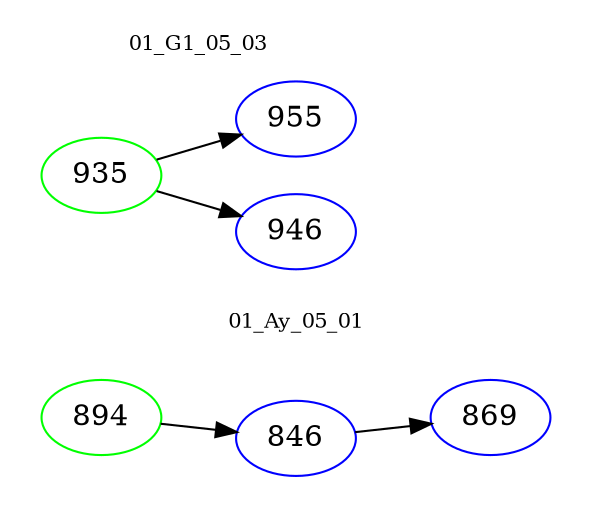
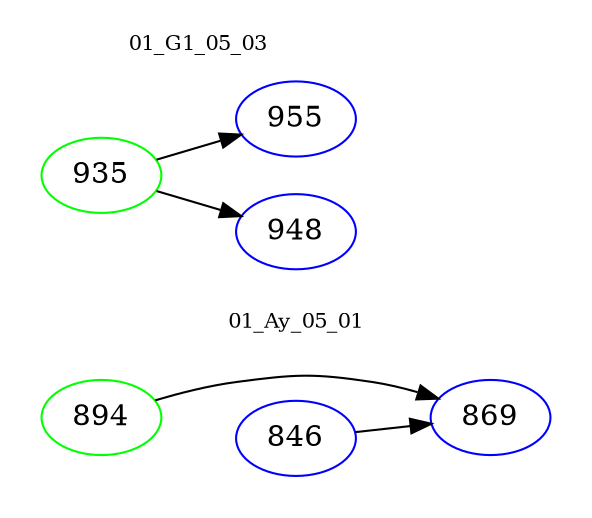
(296, 232) -> (296, 232)
(188, 427) -> (286, 377)
